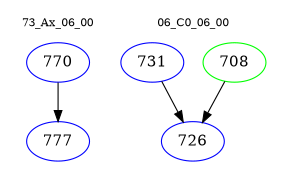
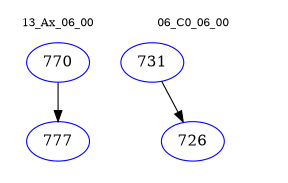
(58, 24) -> (58, 24)
(235, 62) -> none
